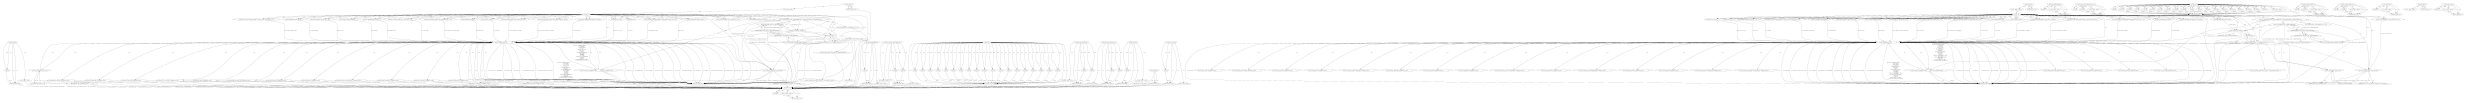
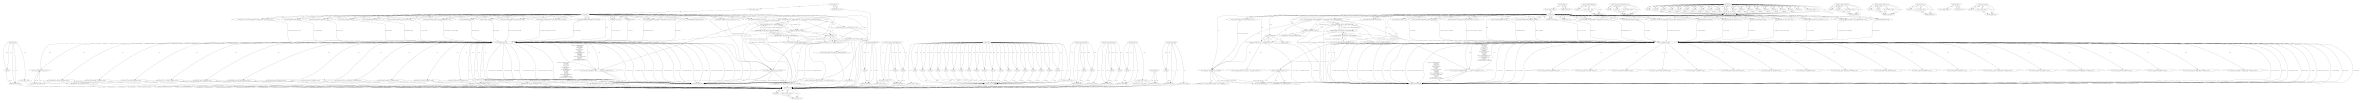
(2316, 25) -> none
